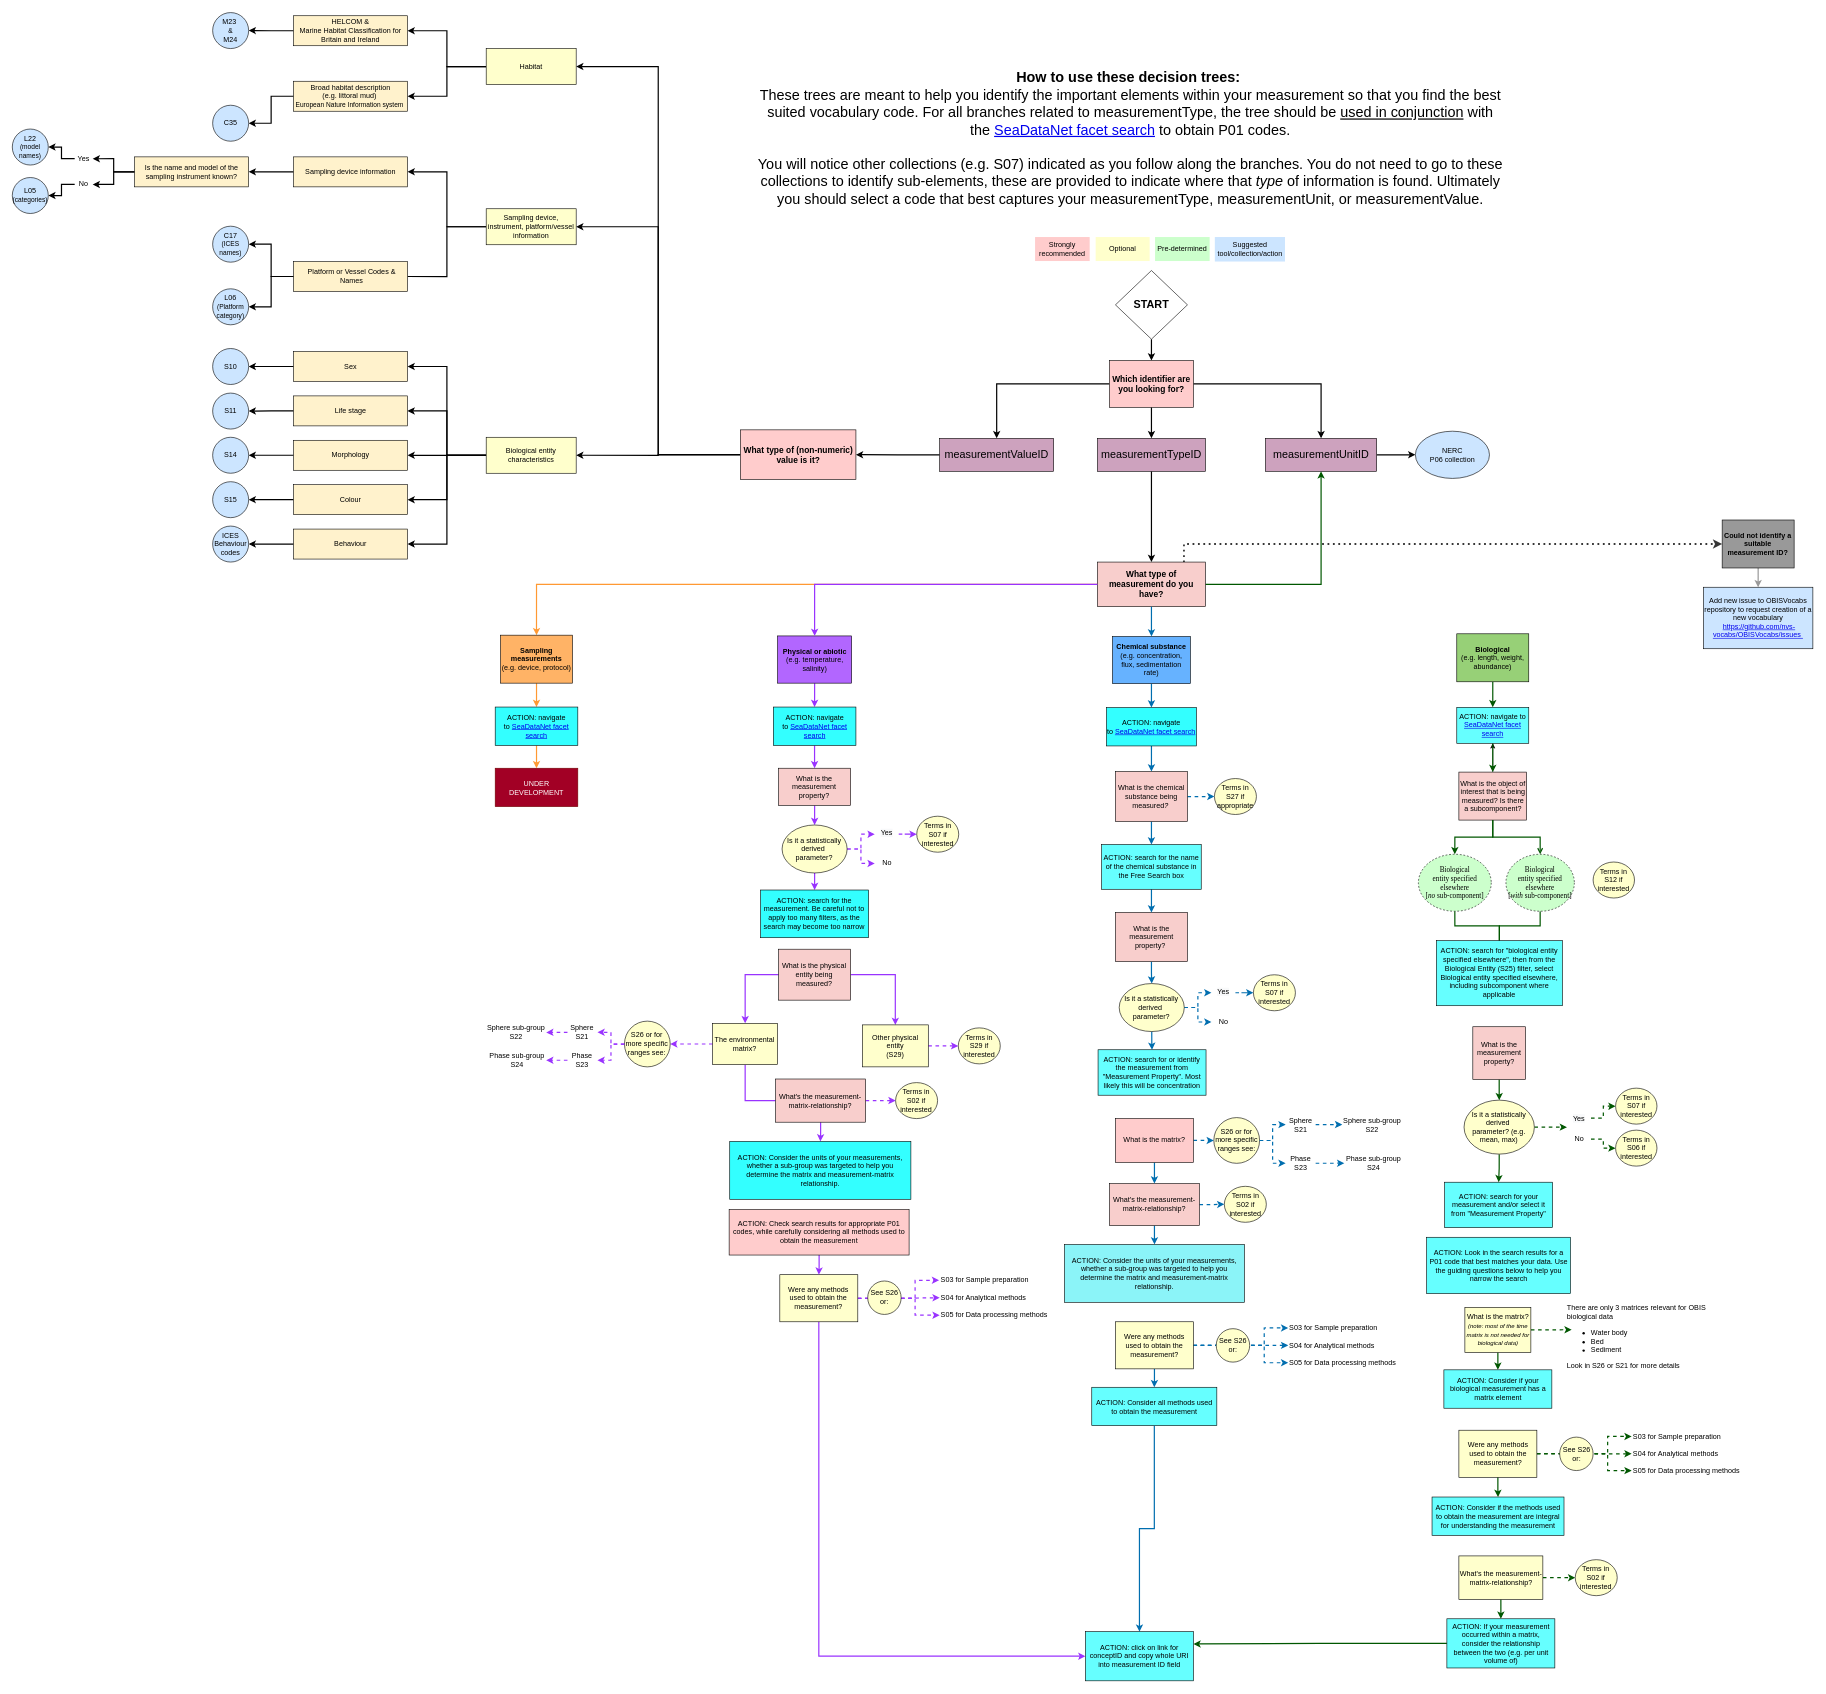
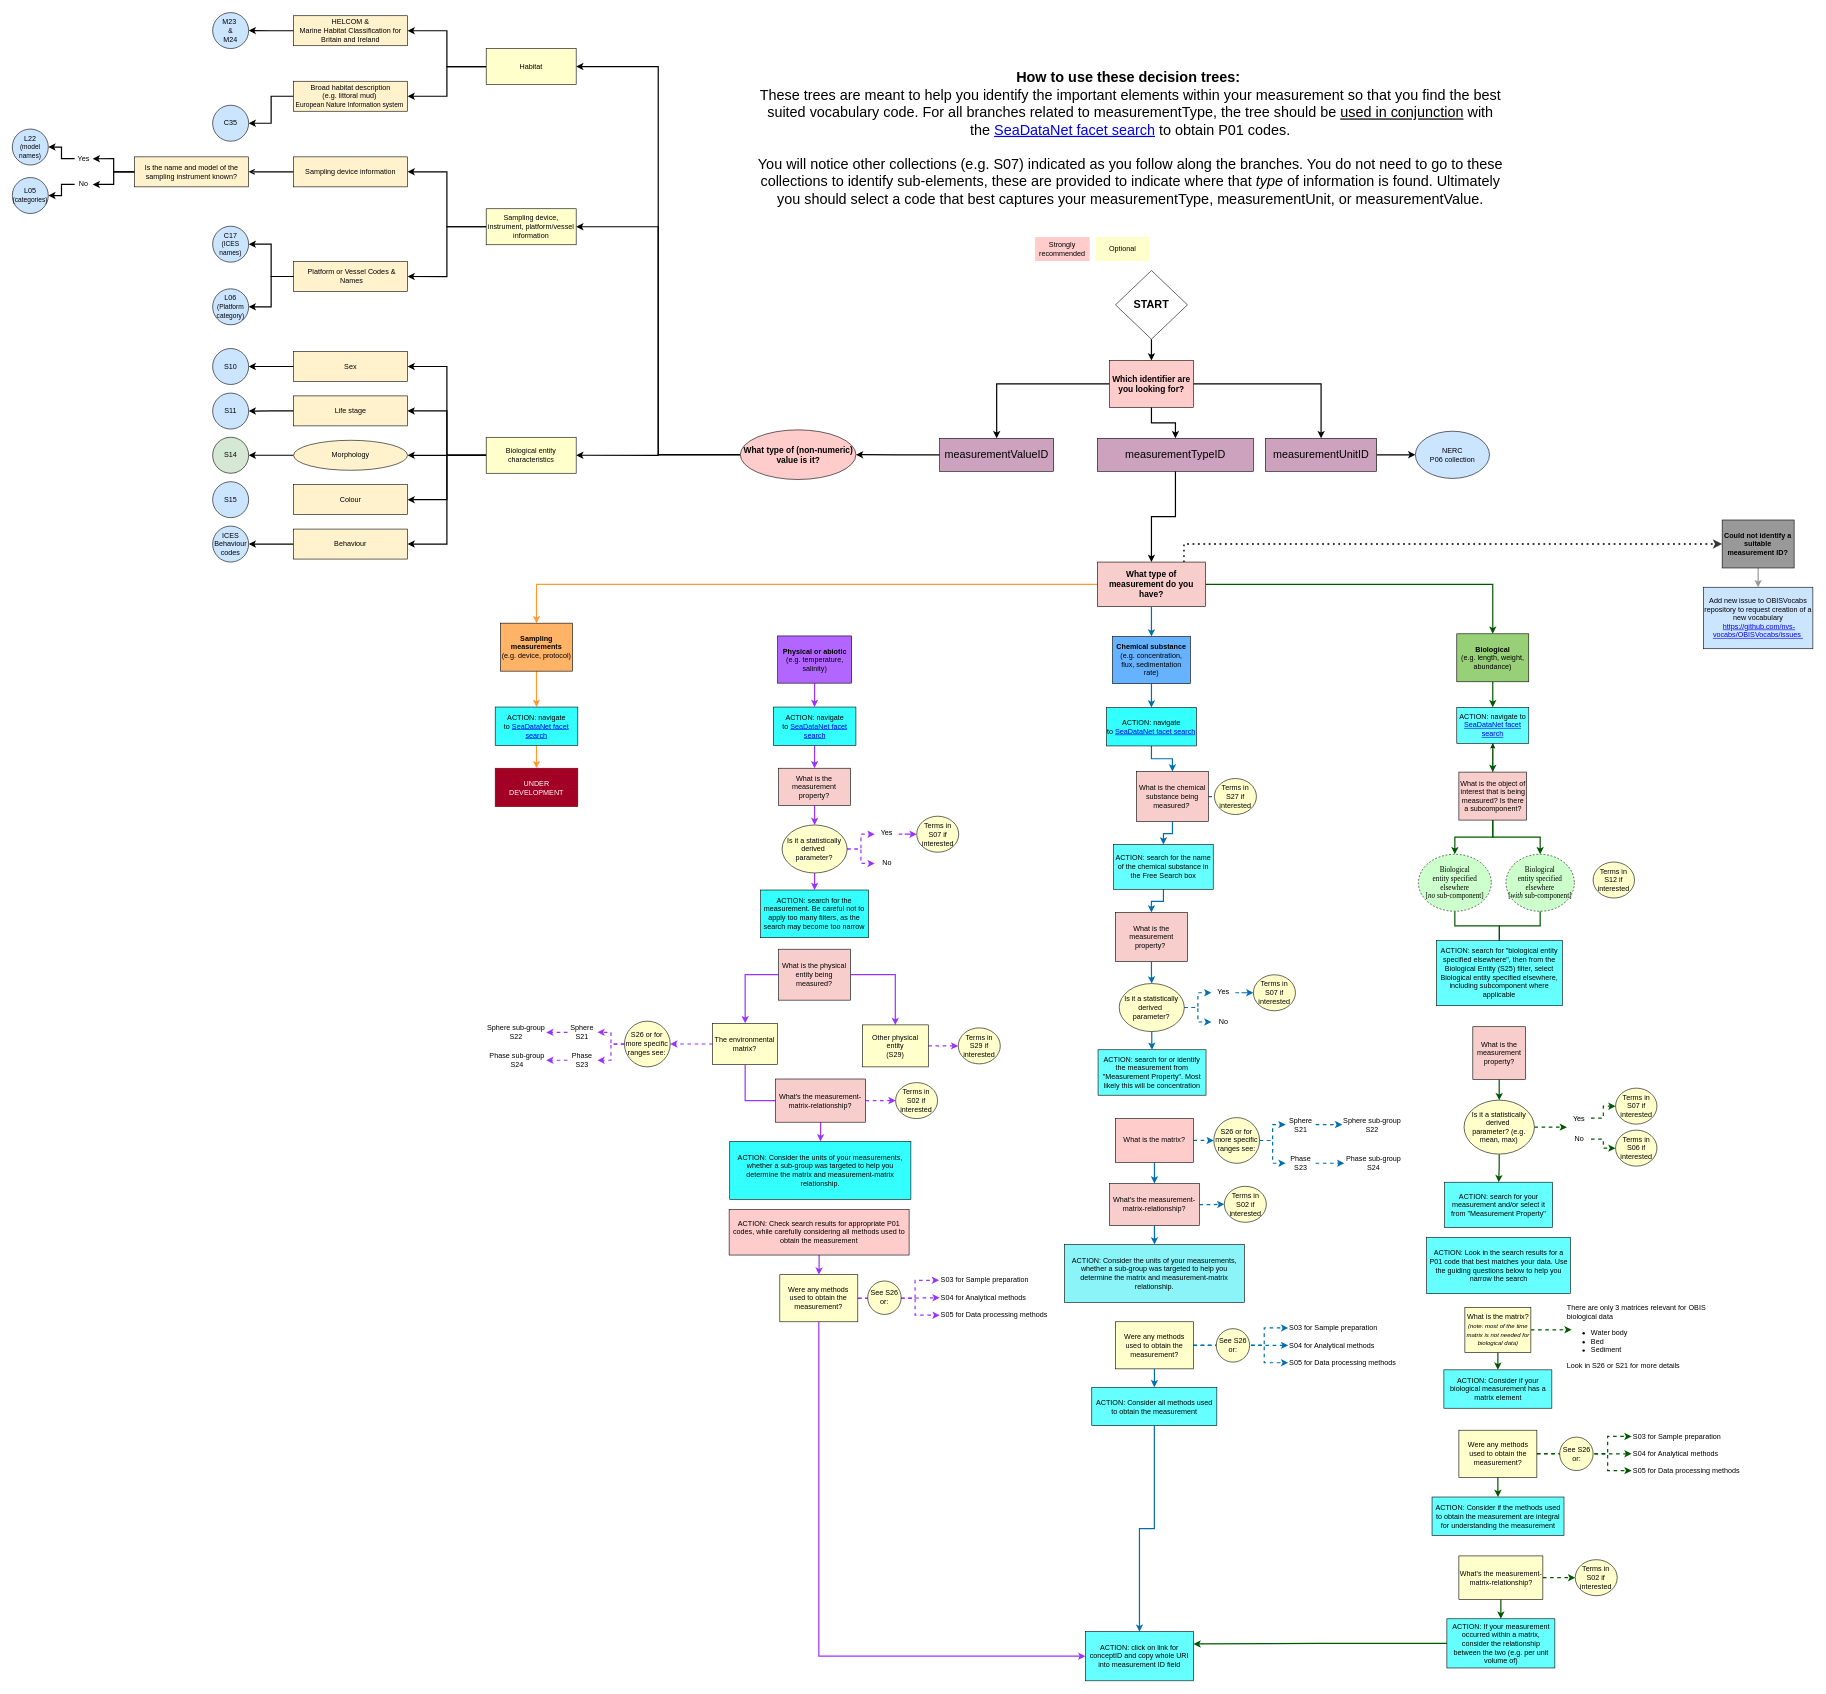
(256, 172) -> (254, 172)
(1183, 249) -> none
(1250, 249) -> none
(412, 276) -> (414, 276)
(231, 455) -> (231, 455)
(351, 455) -> (351, 455)
(798, 455) -> (798, 455)
(1152, 455) -> (1176, 455)
(274, 500) -> none
(1321, 532) -> (1427, 584)
(815, 609) -> none
(537, 659) -> (537, 647)
(1152, 796) -> (1173, 796)
(1236, 797) -> (1236, 797)
(1541, 848) -> (1541, 847)
(1152, 867) -> (1164, 867)
